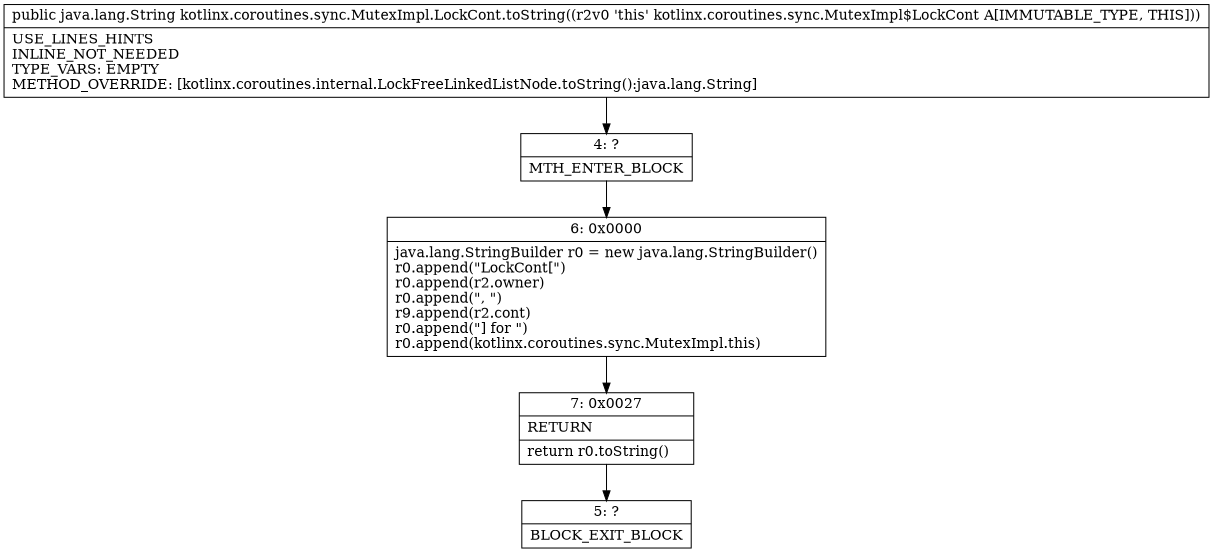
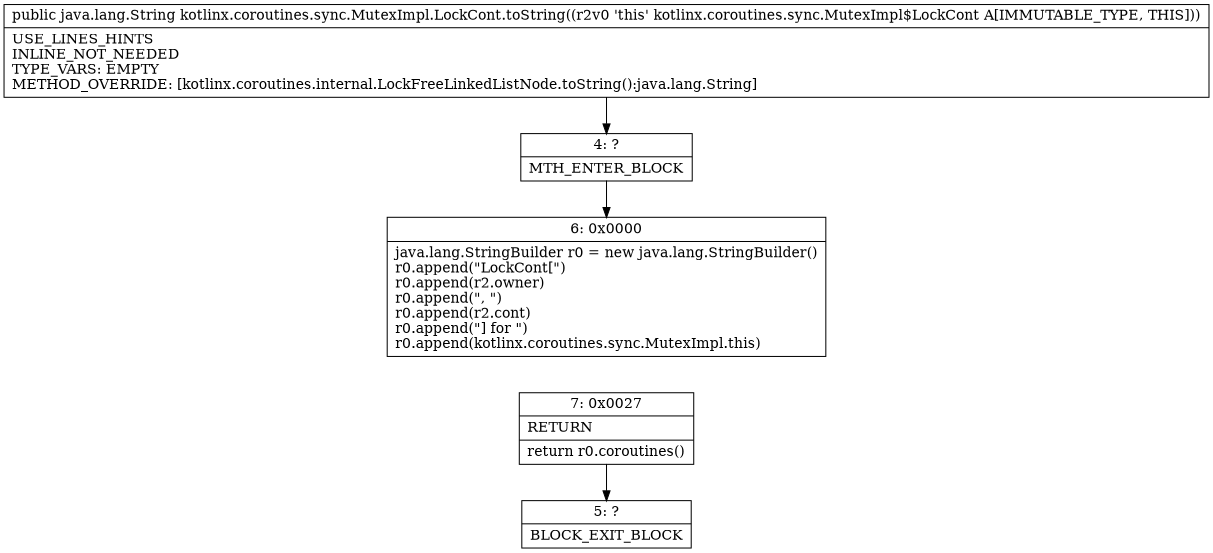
(463, 314) -> (463, 314)
(607, 370) -> none
(598, 452) -> (607, 452)
